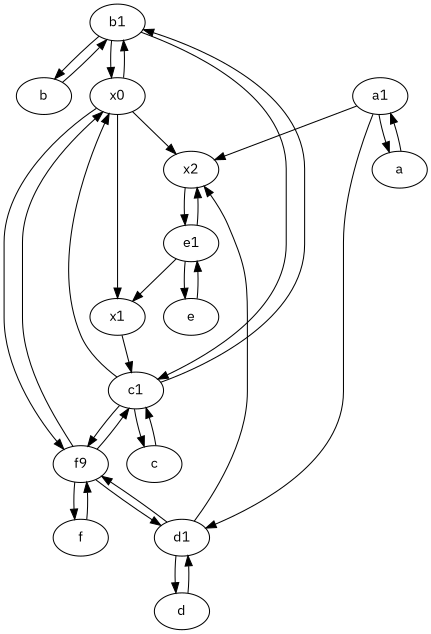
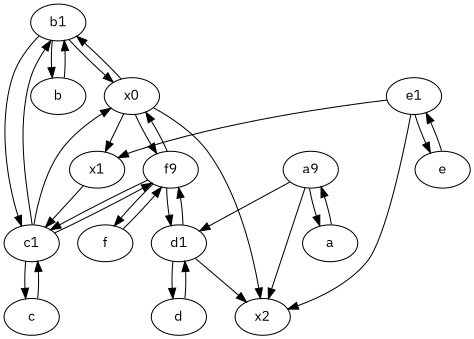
(380, 96) -> (311, 170)
(184, 201) -> none
